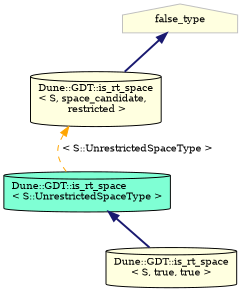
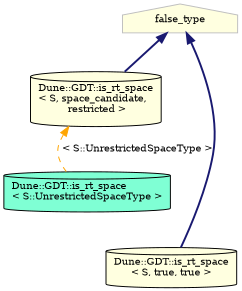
(133, 233) -> (214, 146)
